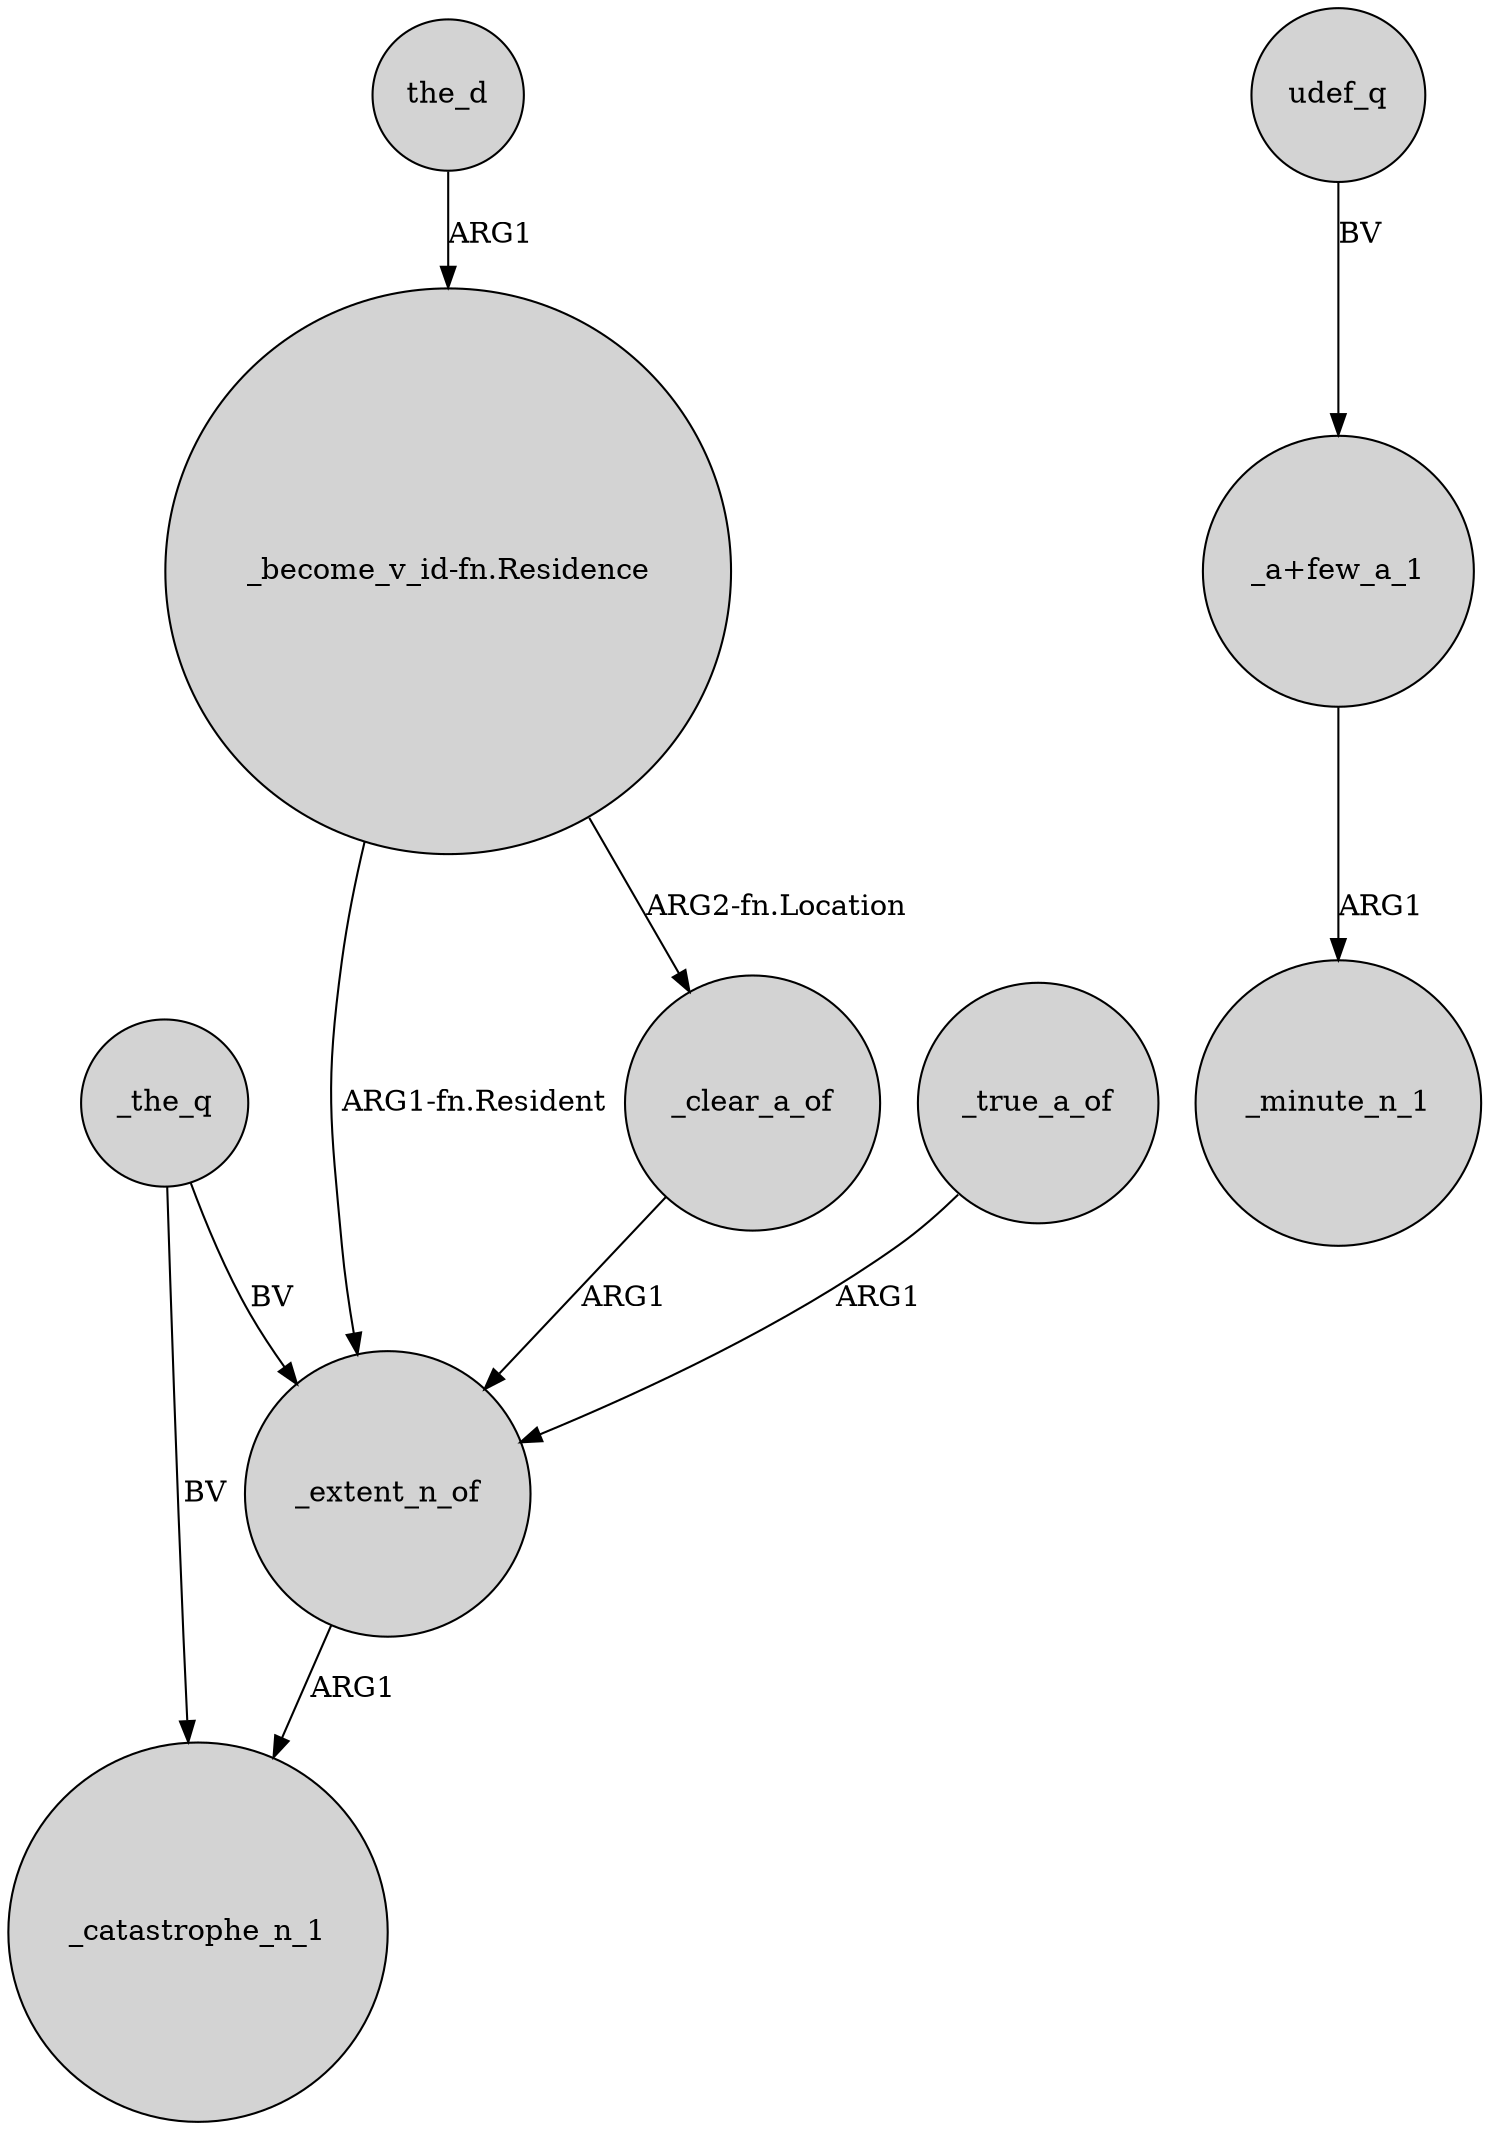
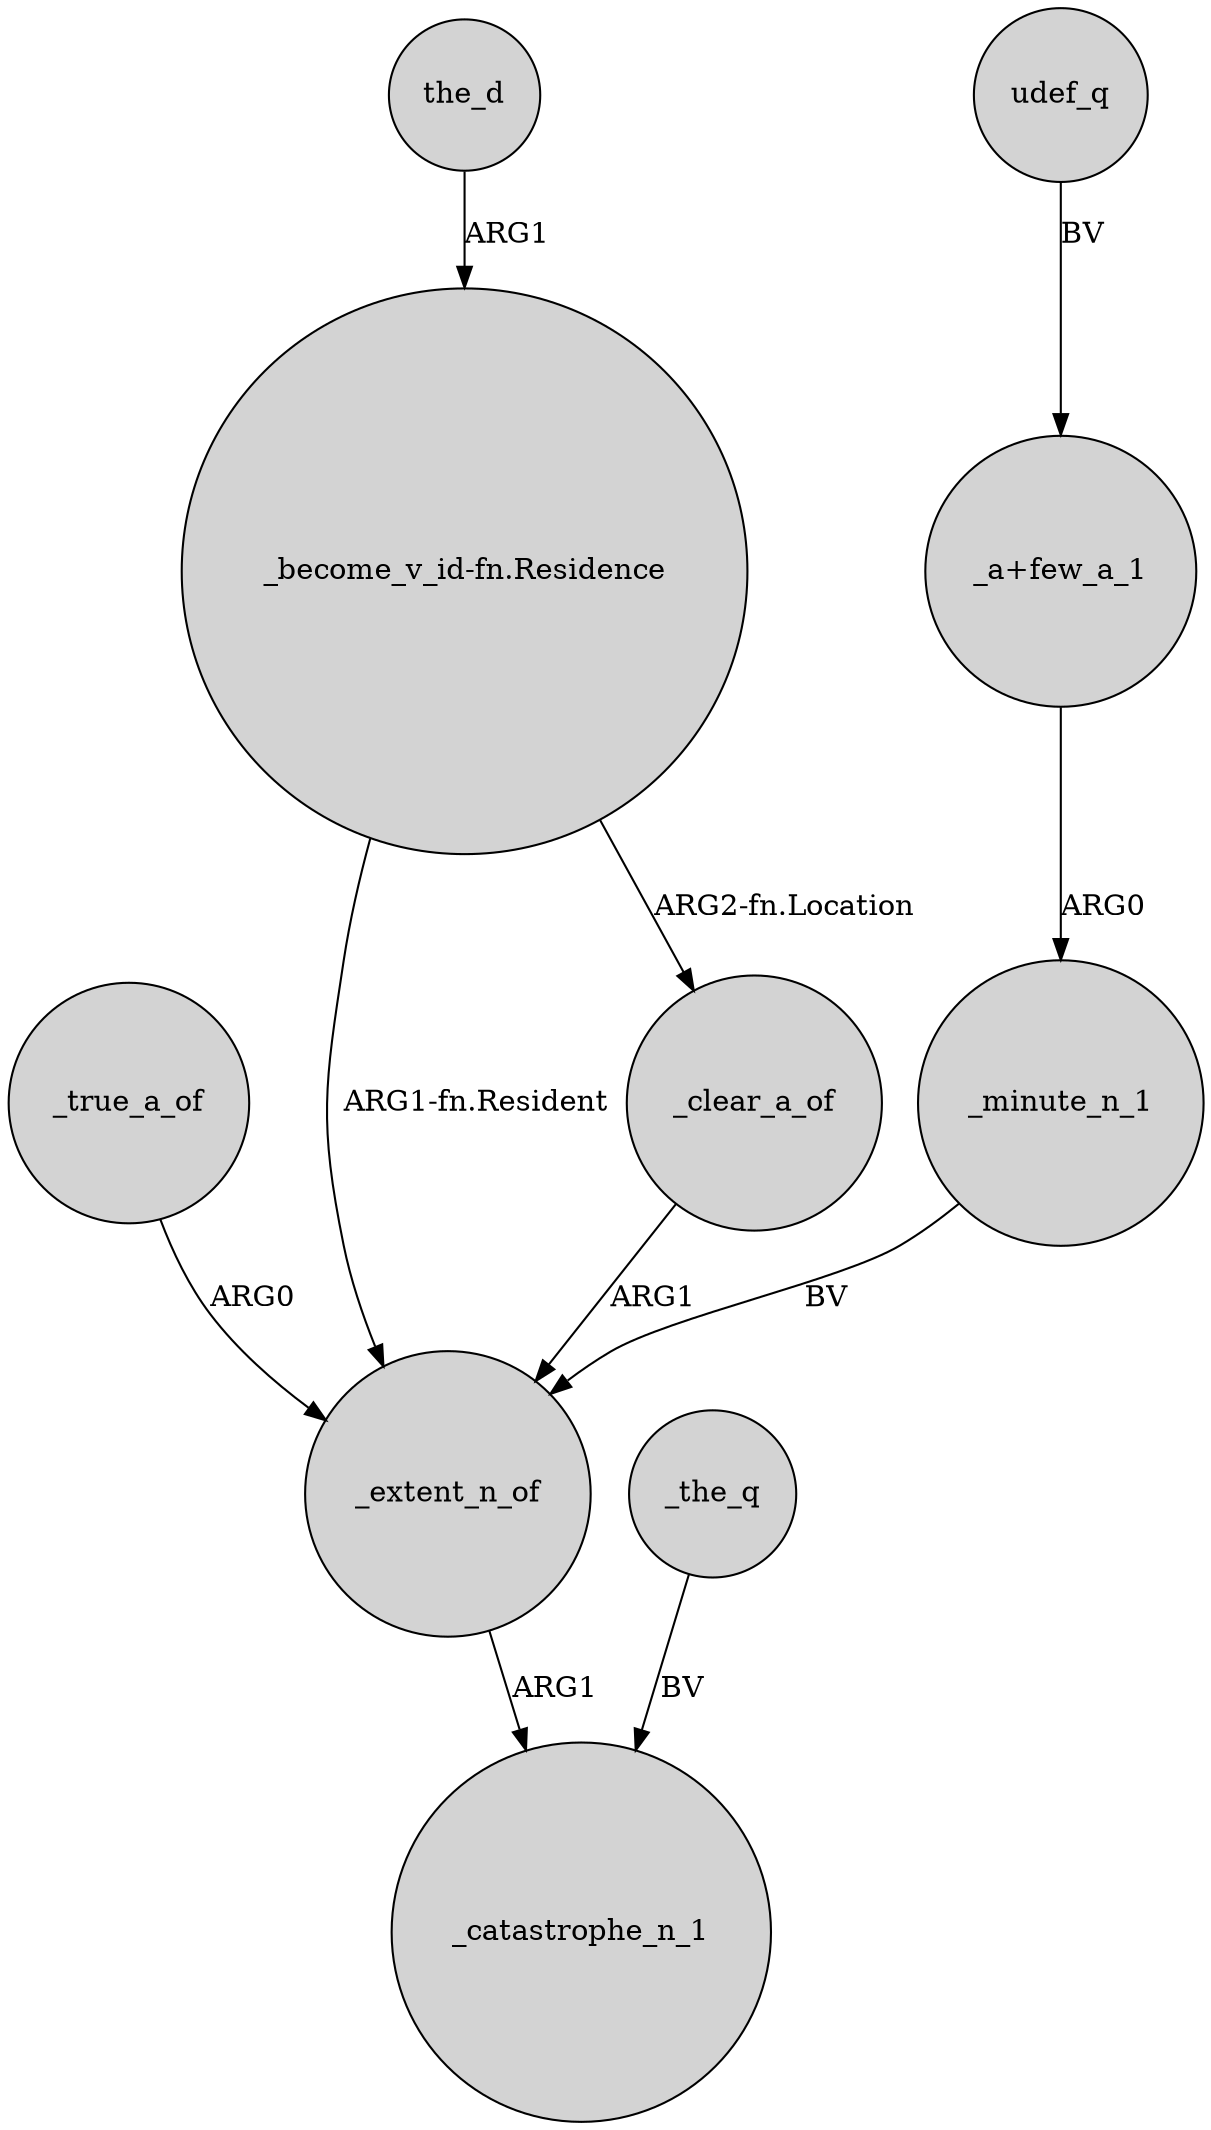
(1381, 908) -> (1104, 908)
(231, 1278) -> (765, 1295)
(879, 1298) -> (253, 1298)
